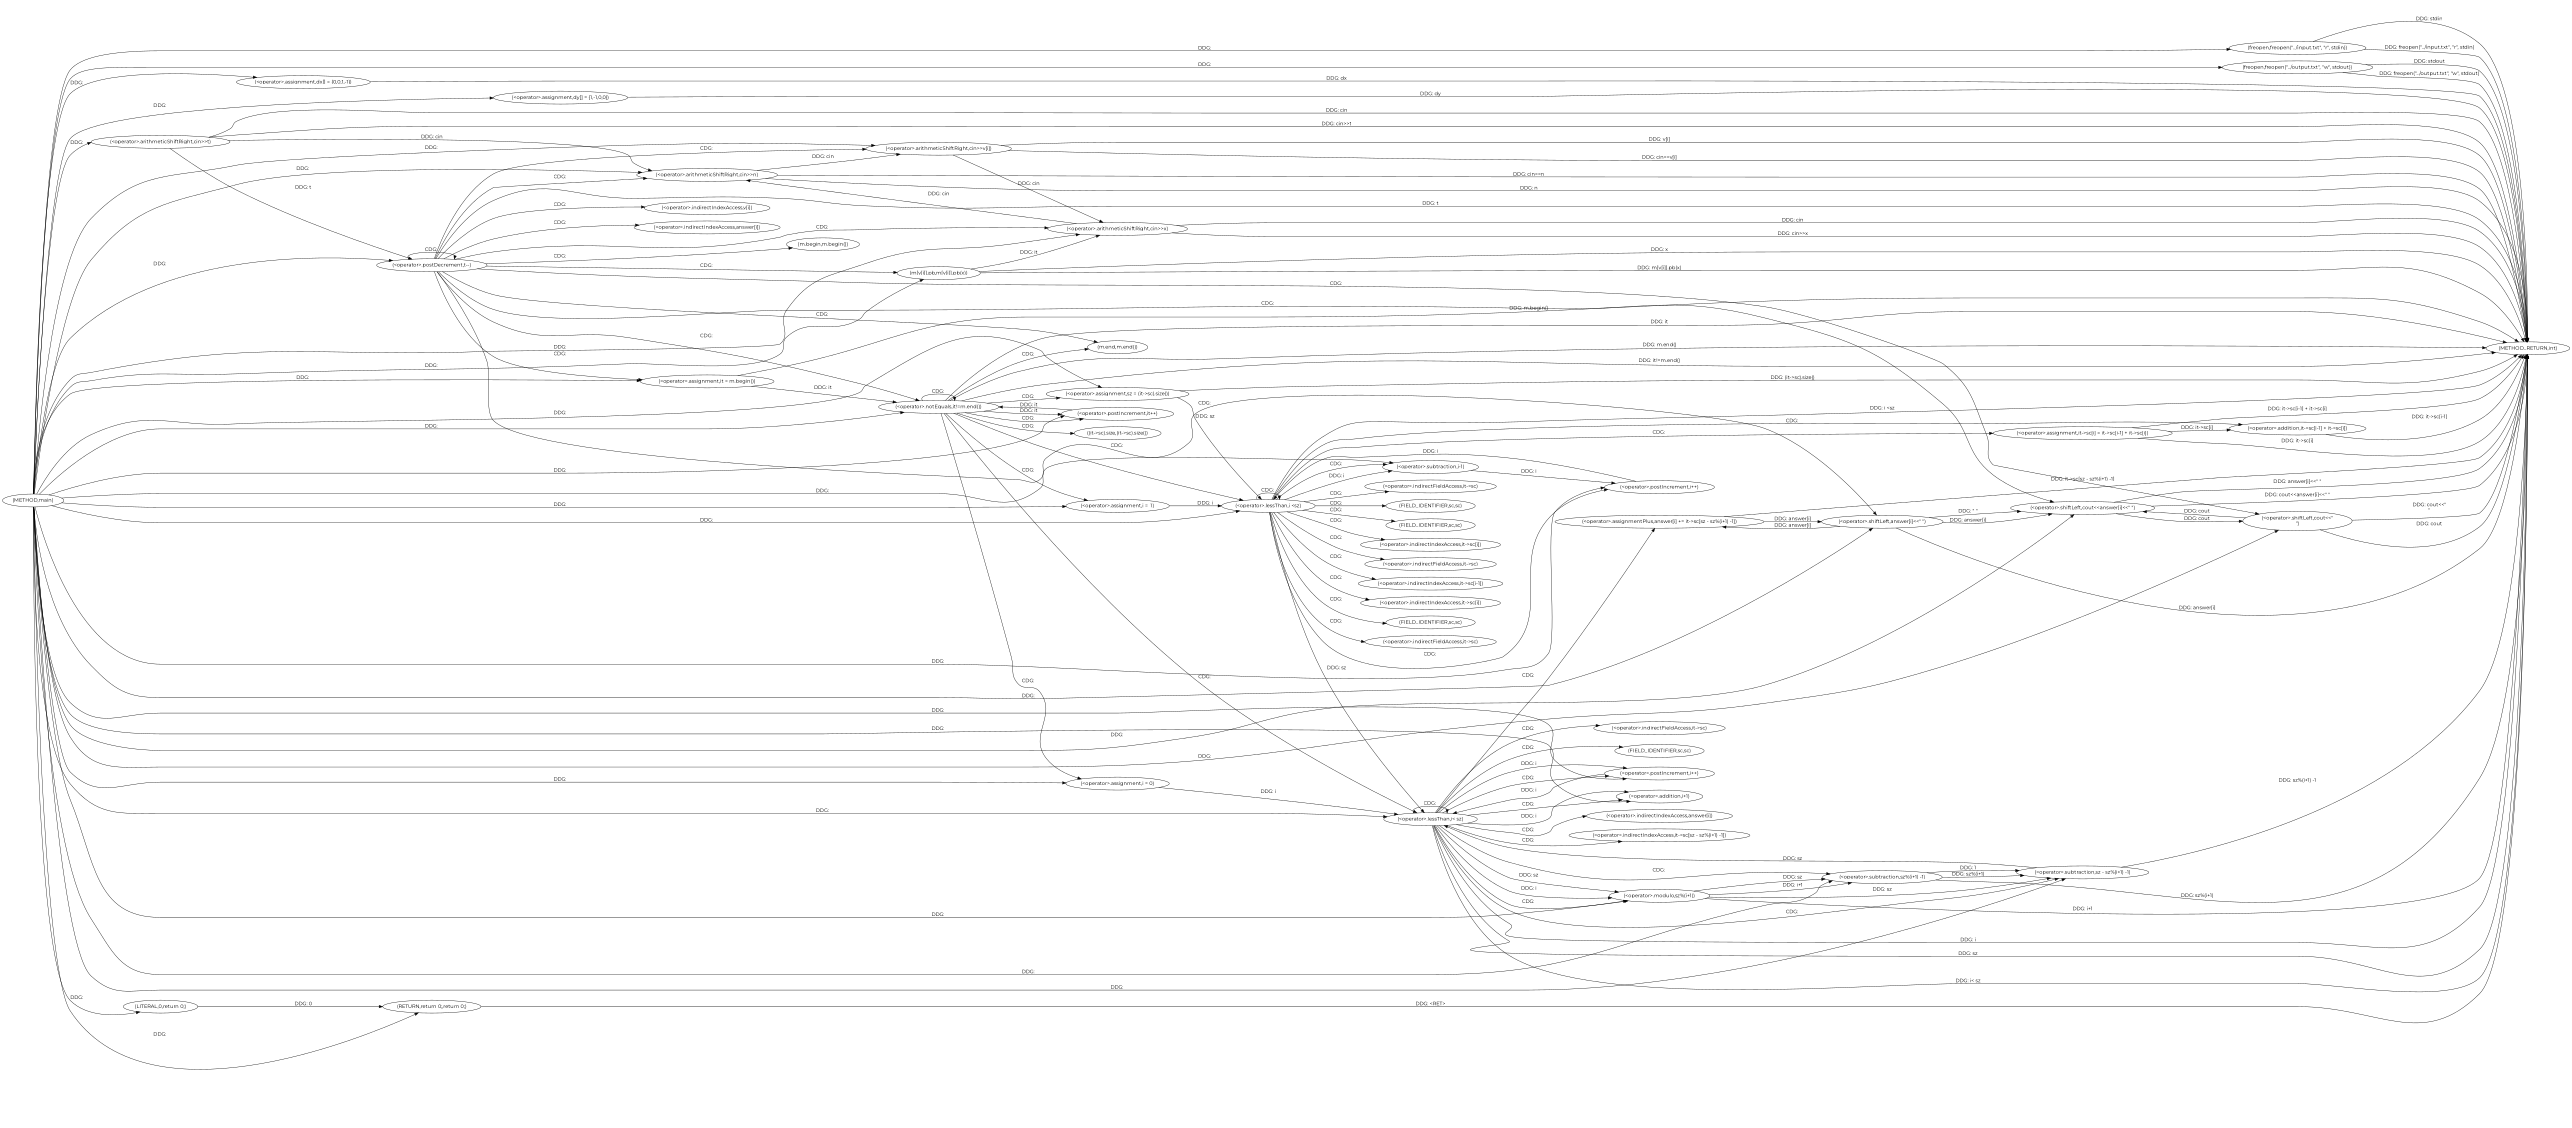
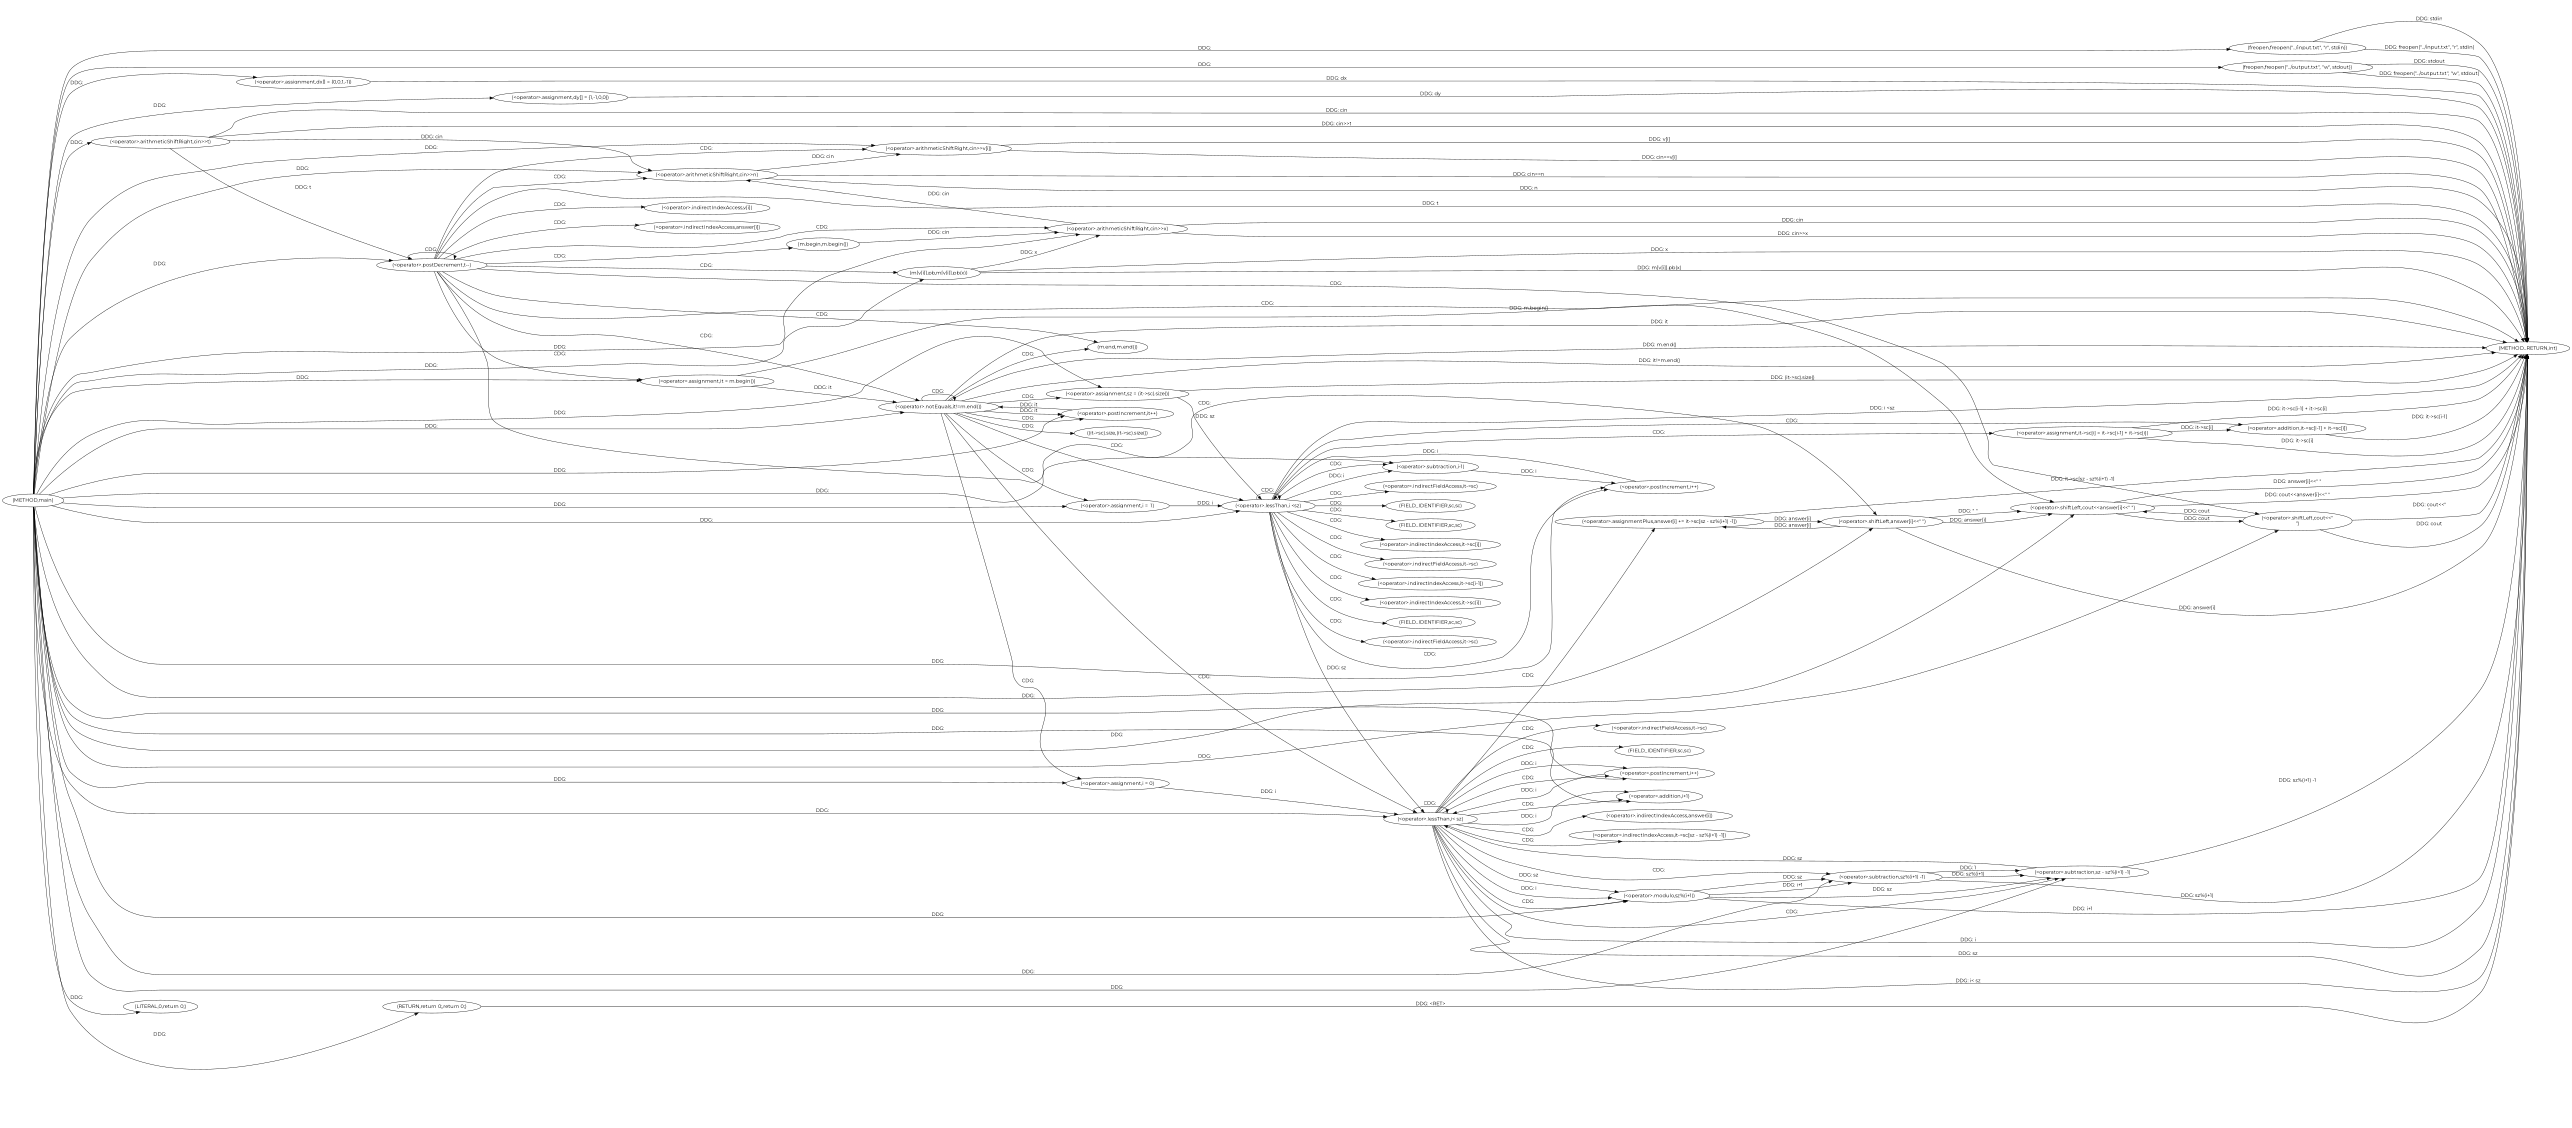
(1023, 186) -> (957, 238)
(1029, 252) -> (1029, 252)
(288, 1007) -> none
